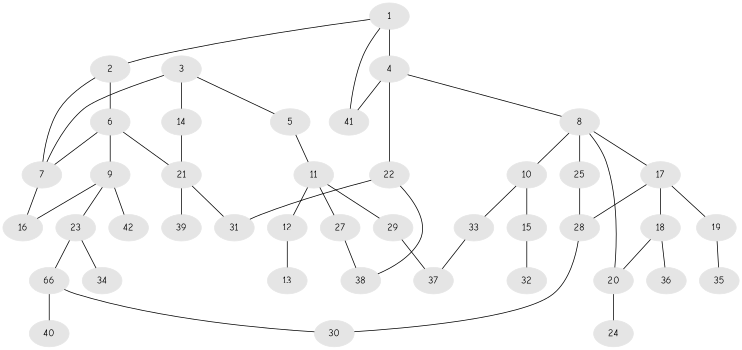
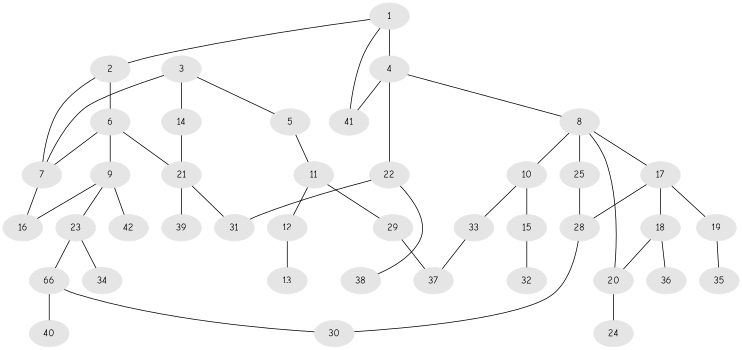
(340, 228) -> none
